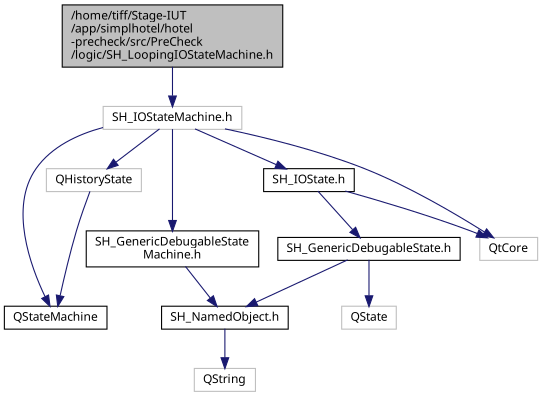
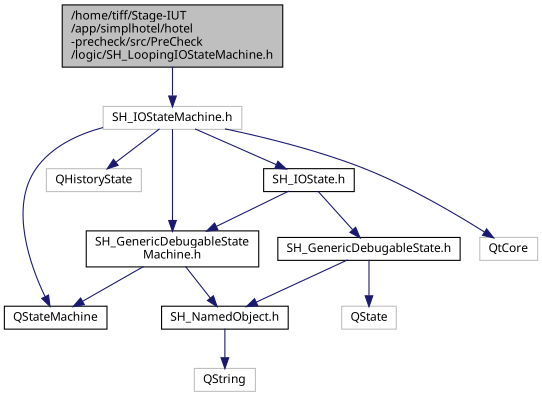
(412, 211) -> (253, 209)
(73, 243) -> (113, 284)
